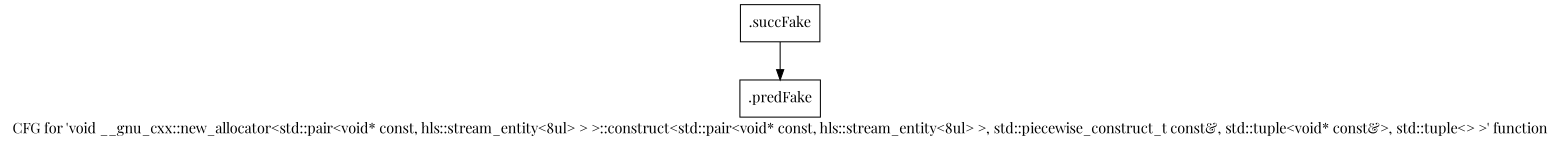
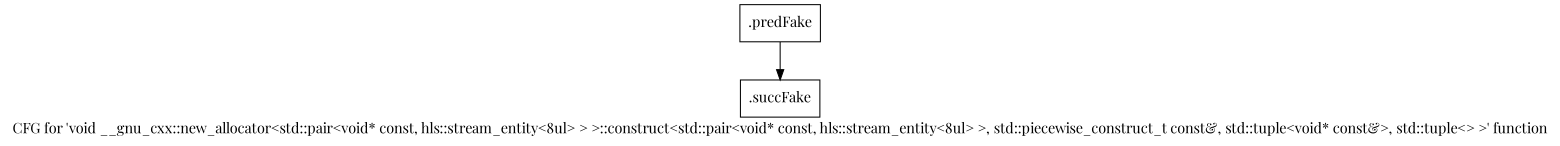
(780, 56) -> (780, 56)
